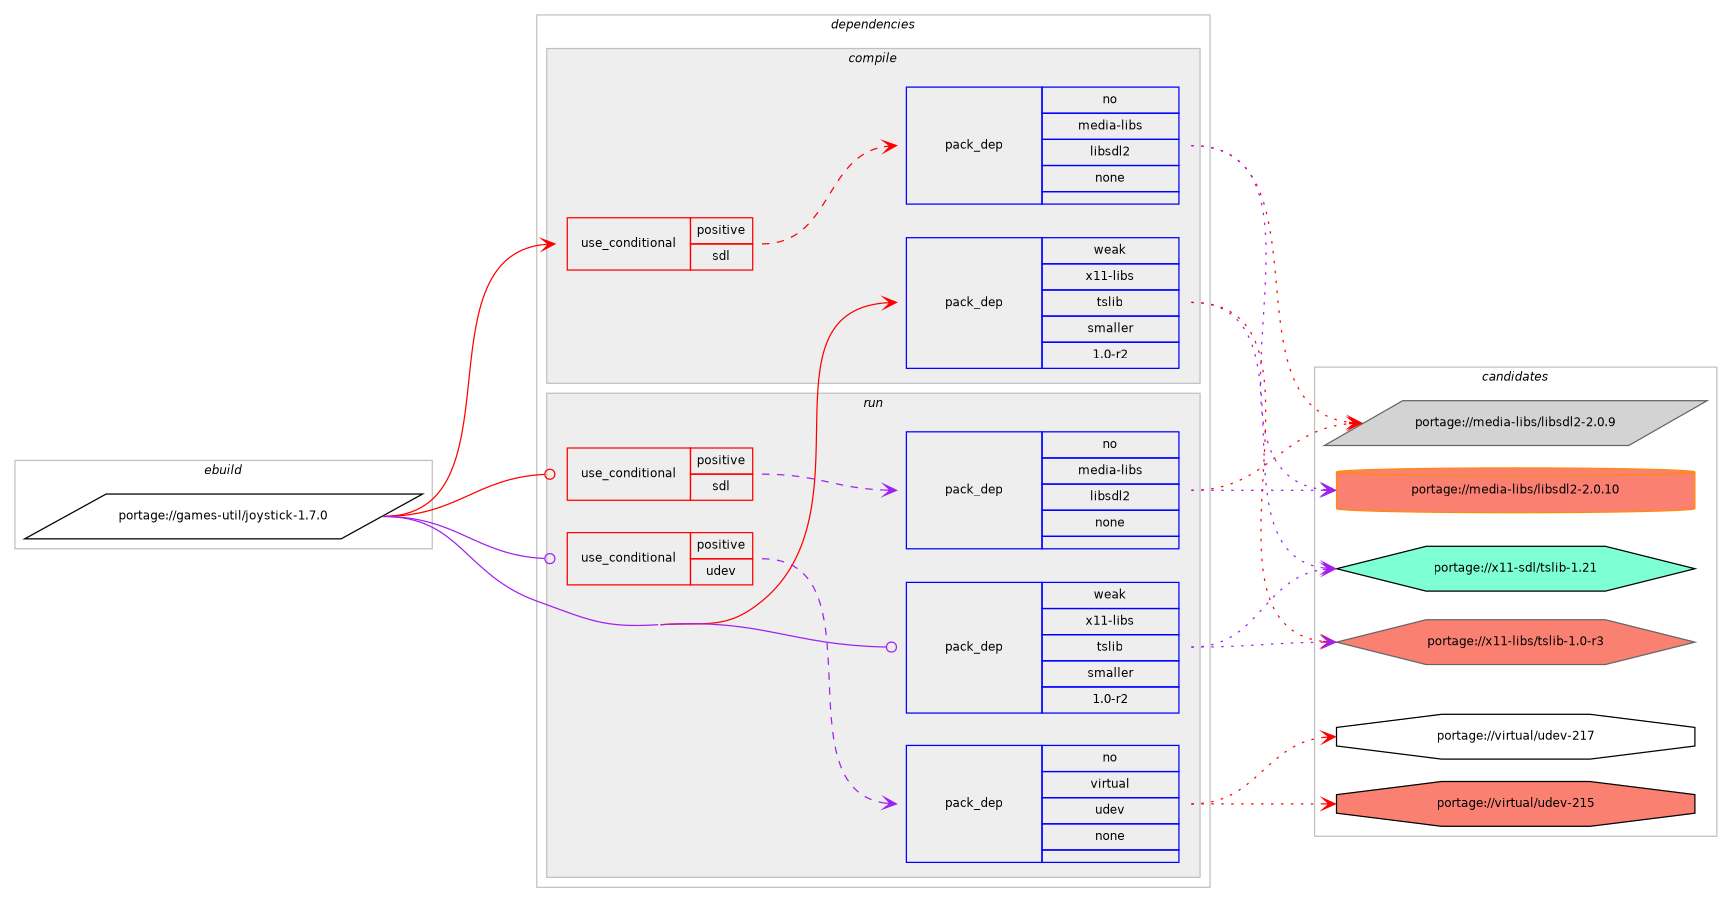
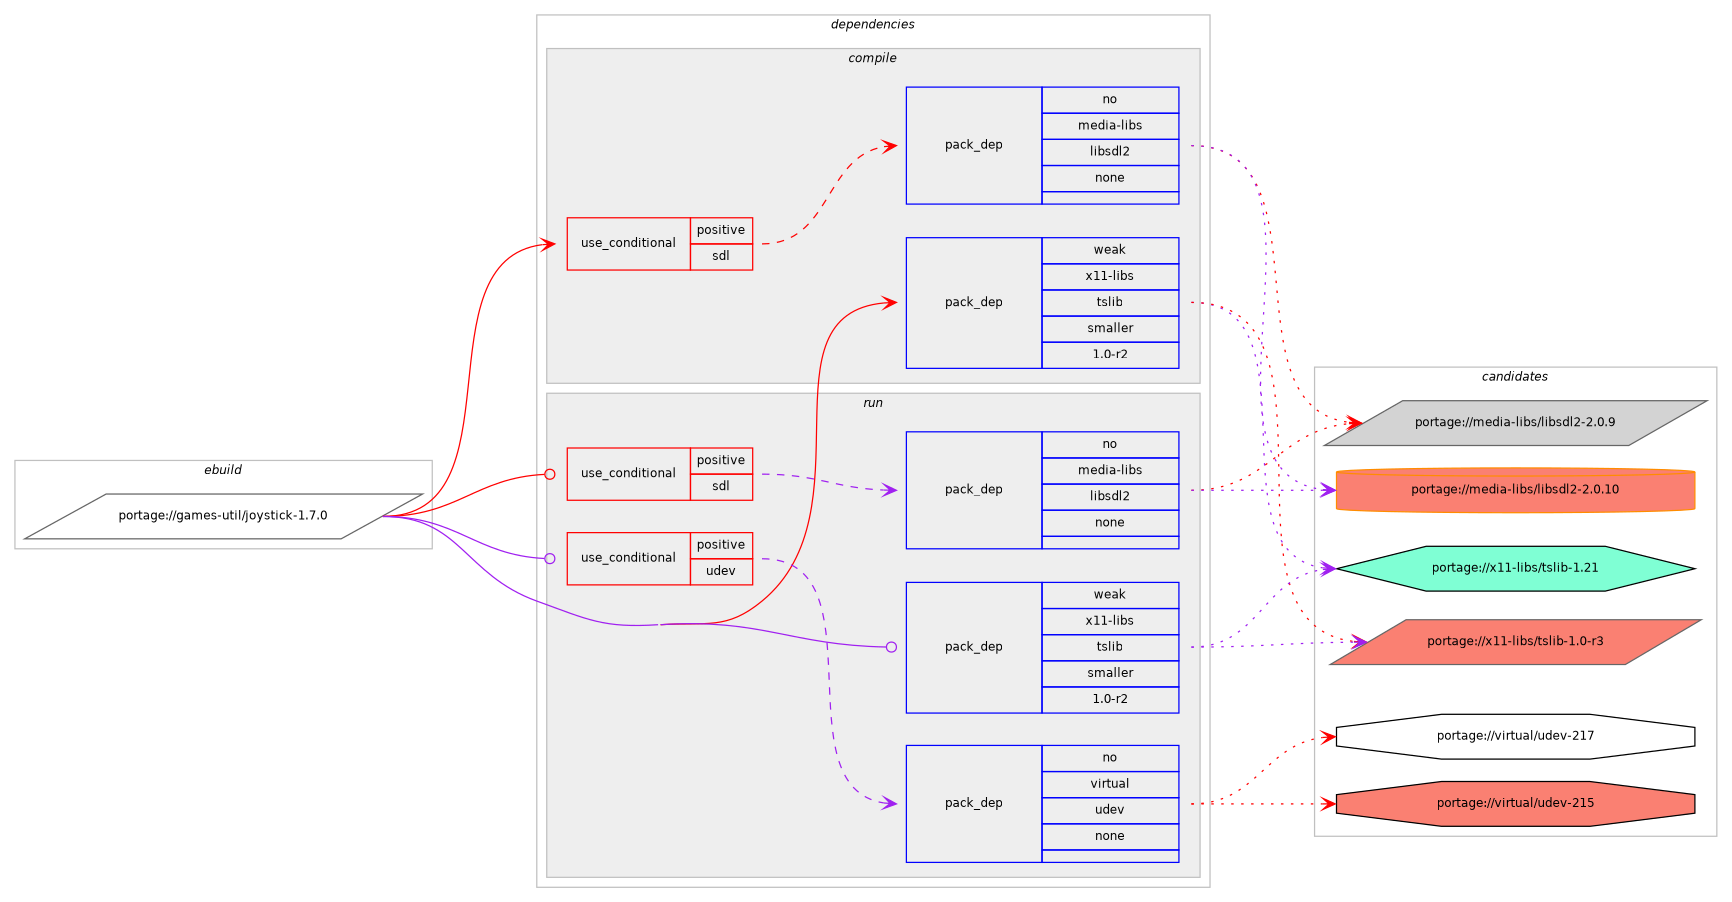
(224, 516) -> (224, 516)
(1516, 569) -> (1516, 569)
(1516, 642) -> (1516, 642)
